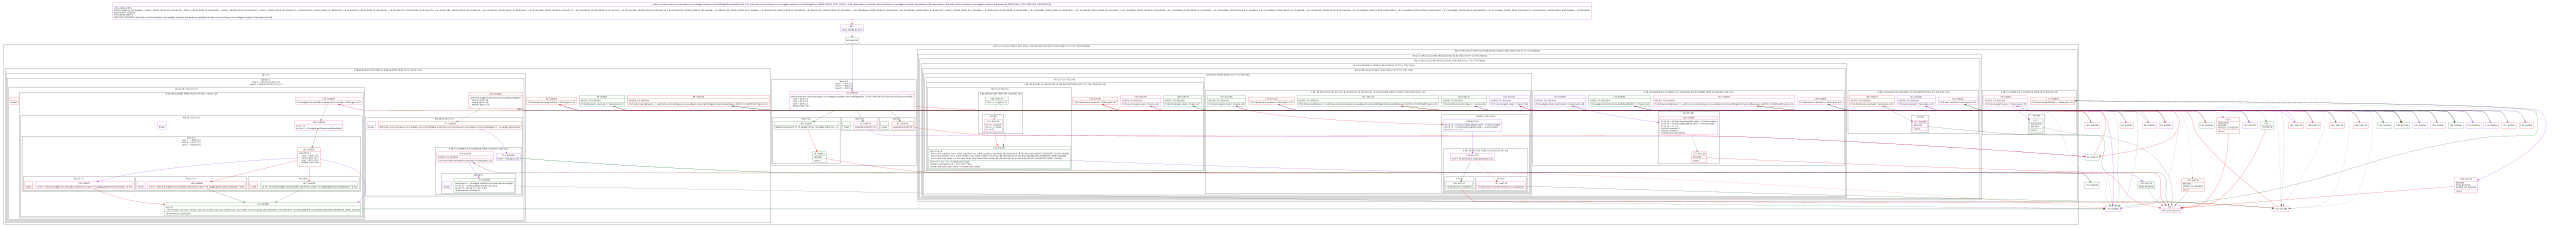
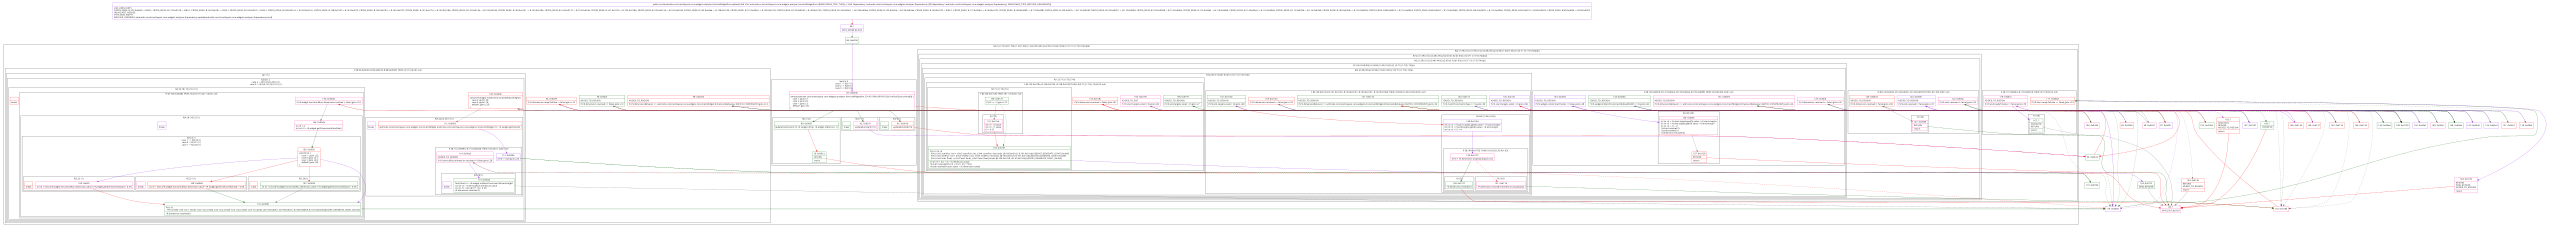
(1132, 101) -> (1130, 101)
